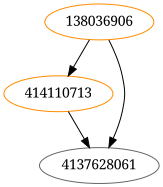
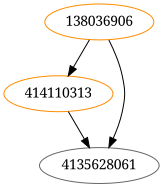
(58, 94) -> (58, 94)
(99, 166) -> (99, 166)
